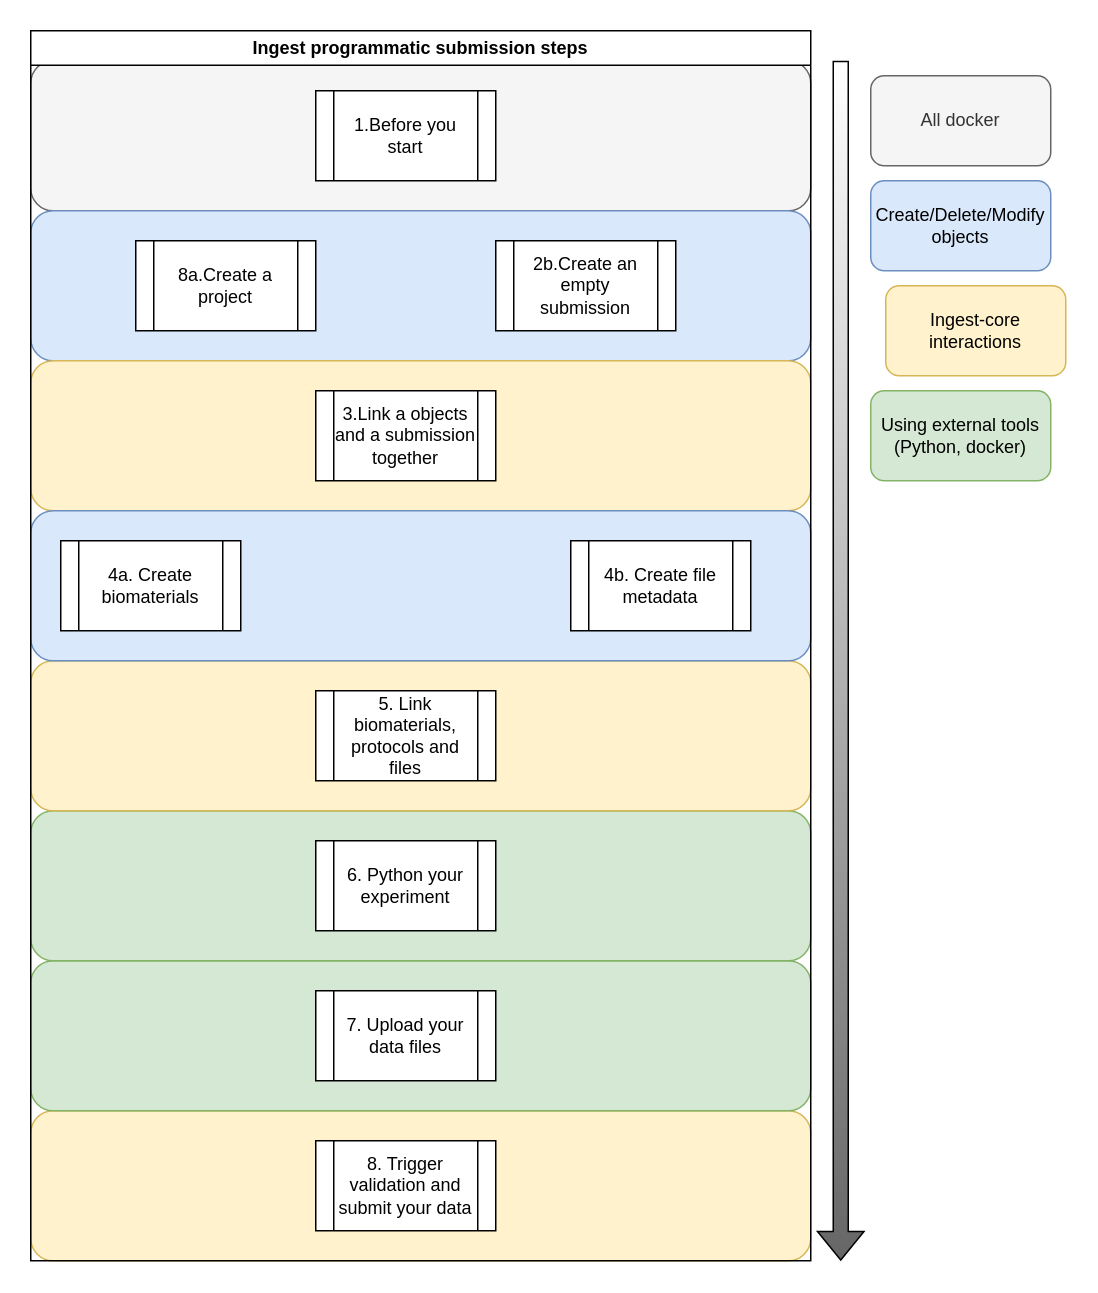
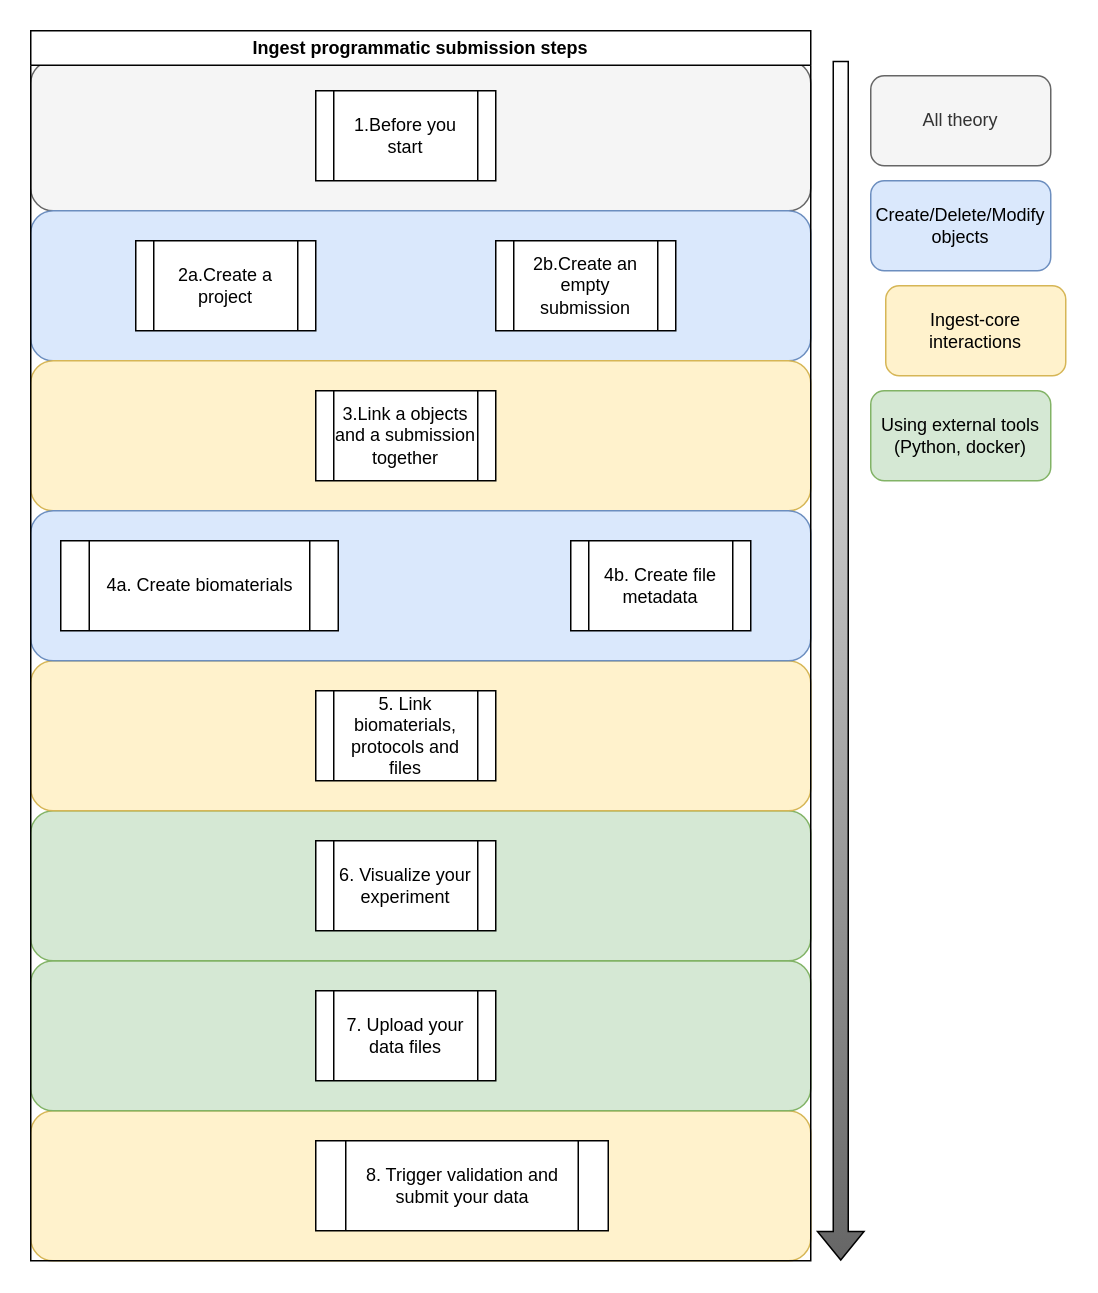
(961, 121) -> (961, 121)
(226, 286) -> (226, 286)
(151, 586) -> (200, 586)
(406, 886) -> (406, 886)
(406, 1186) -> (462, 1186)
